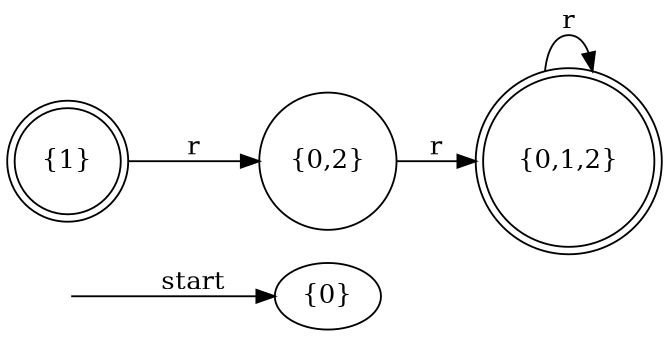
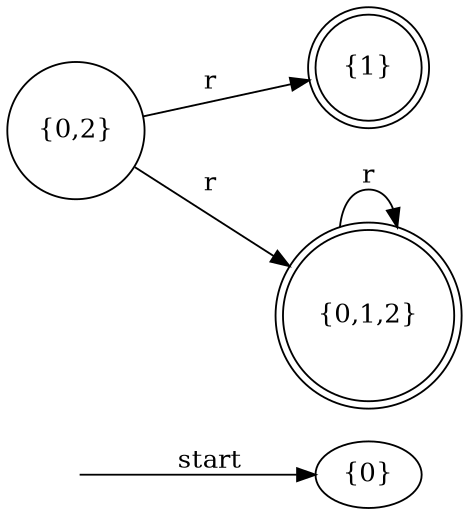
(185, 161) -> (217, 100)
